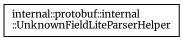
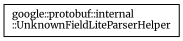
(92, 21) -> (92, 21)
